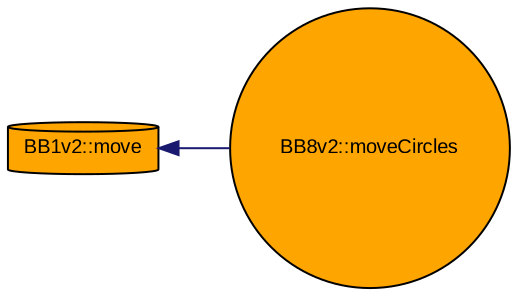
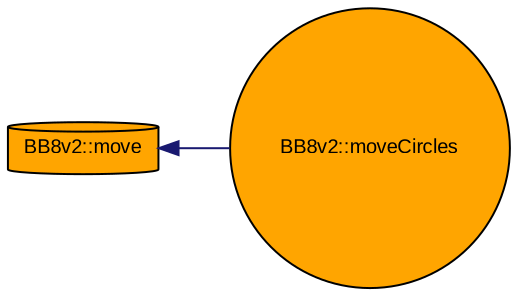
(83, 148) -> (83, 148)
